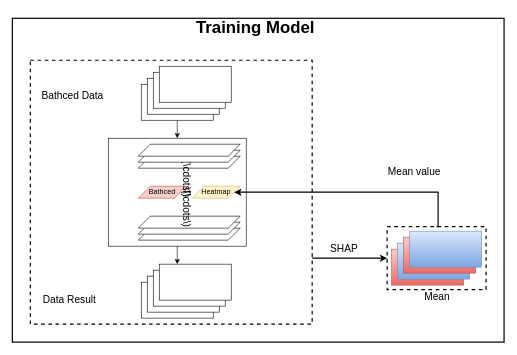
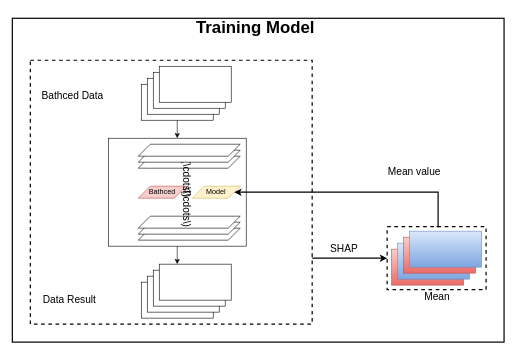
(216, 192) -> (216, 192)
